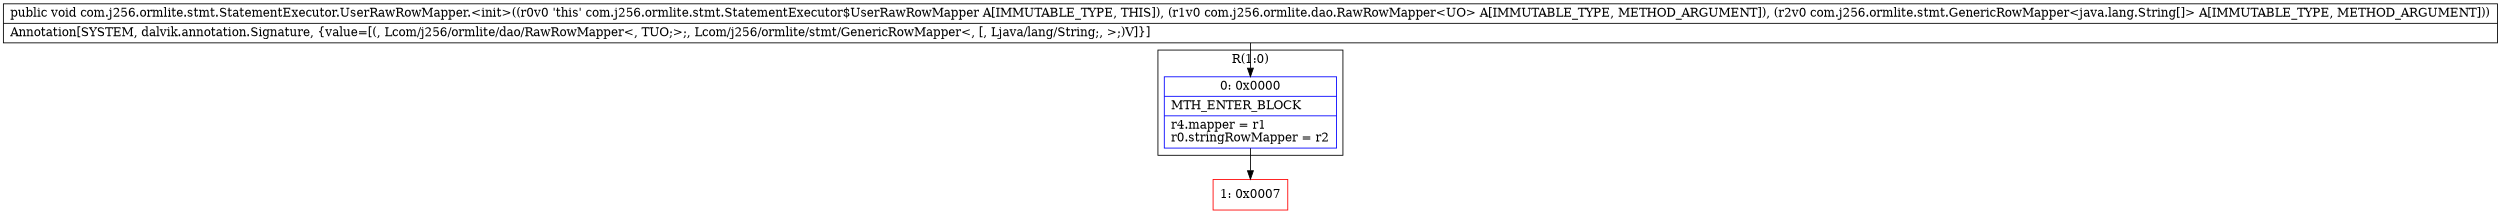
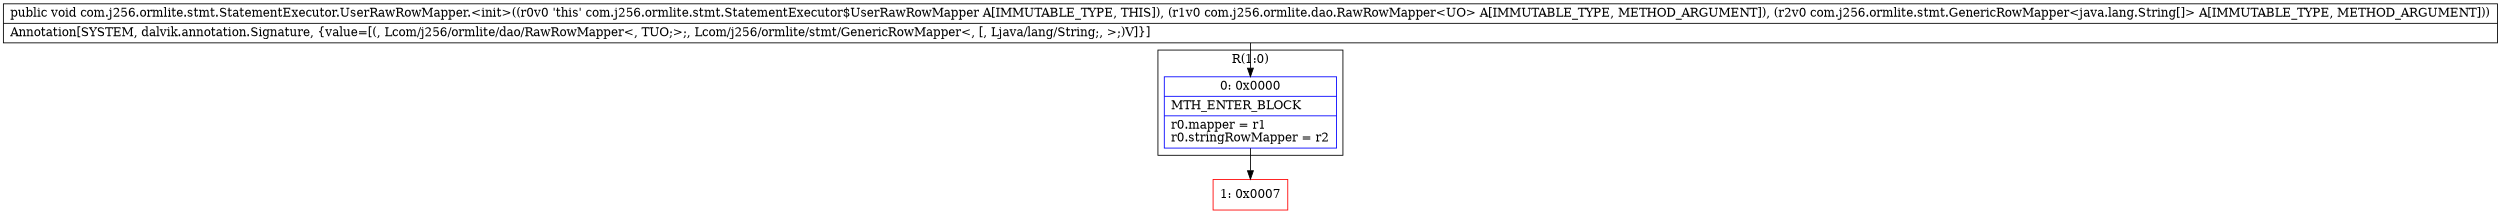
(1219, 125) -> (1219, 125)
